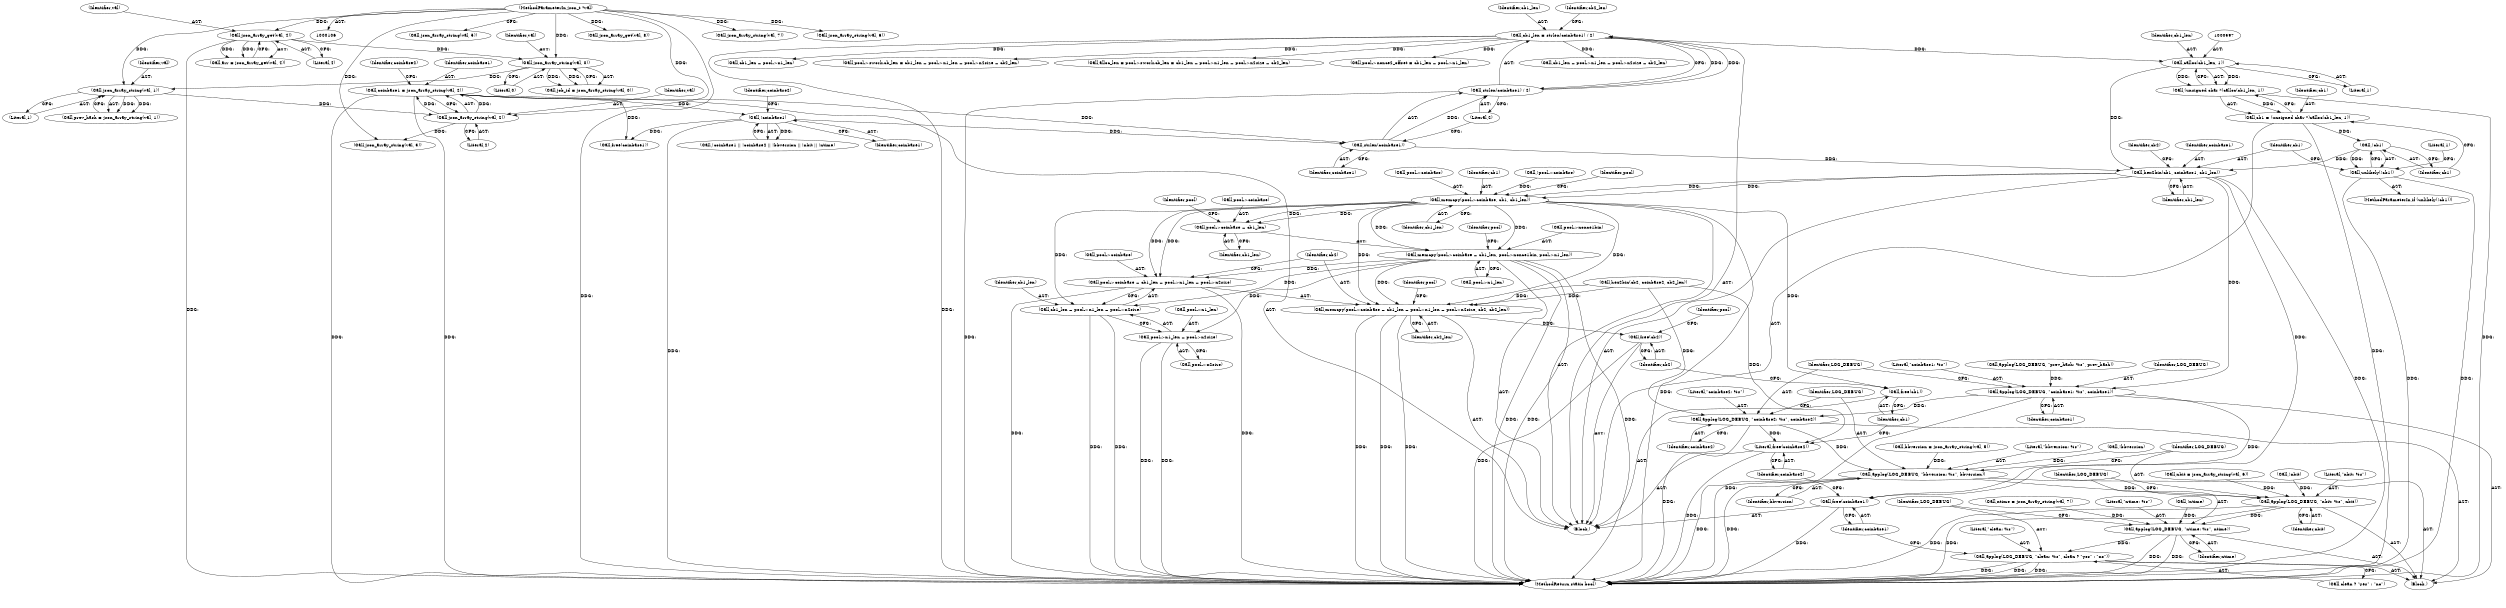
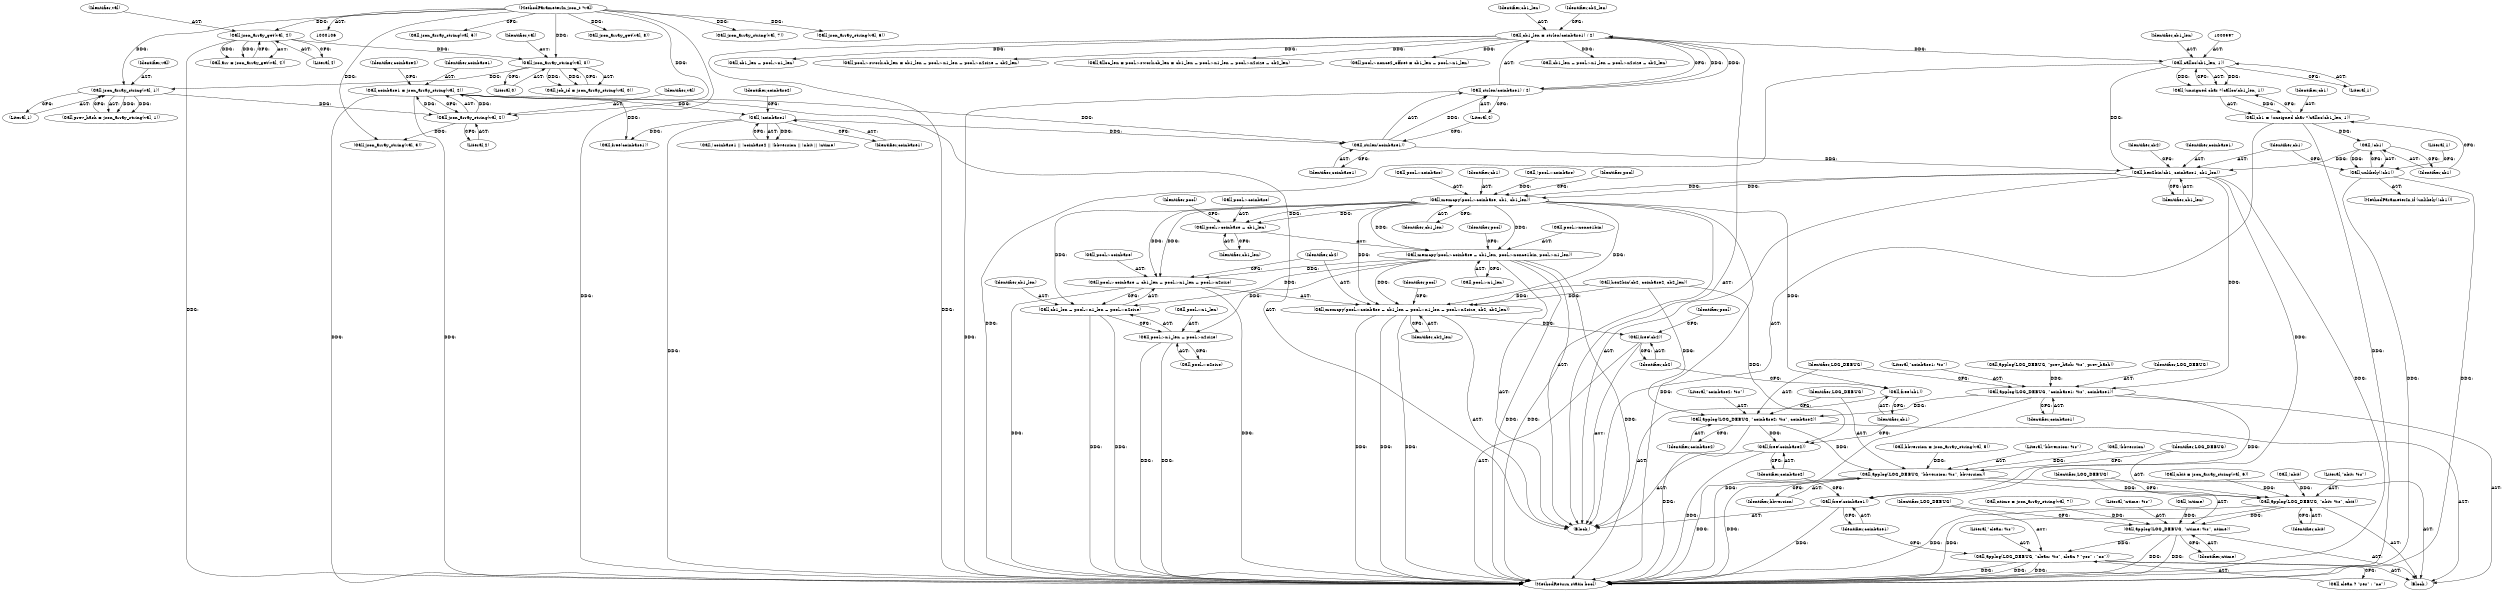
(1782, 447) -> (1782, 447)
(1485, 461) -> (1485, 461)
(2386, 574) -> (1188, 192)
